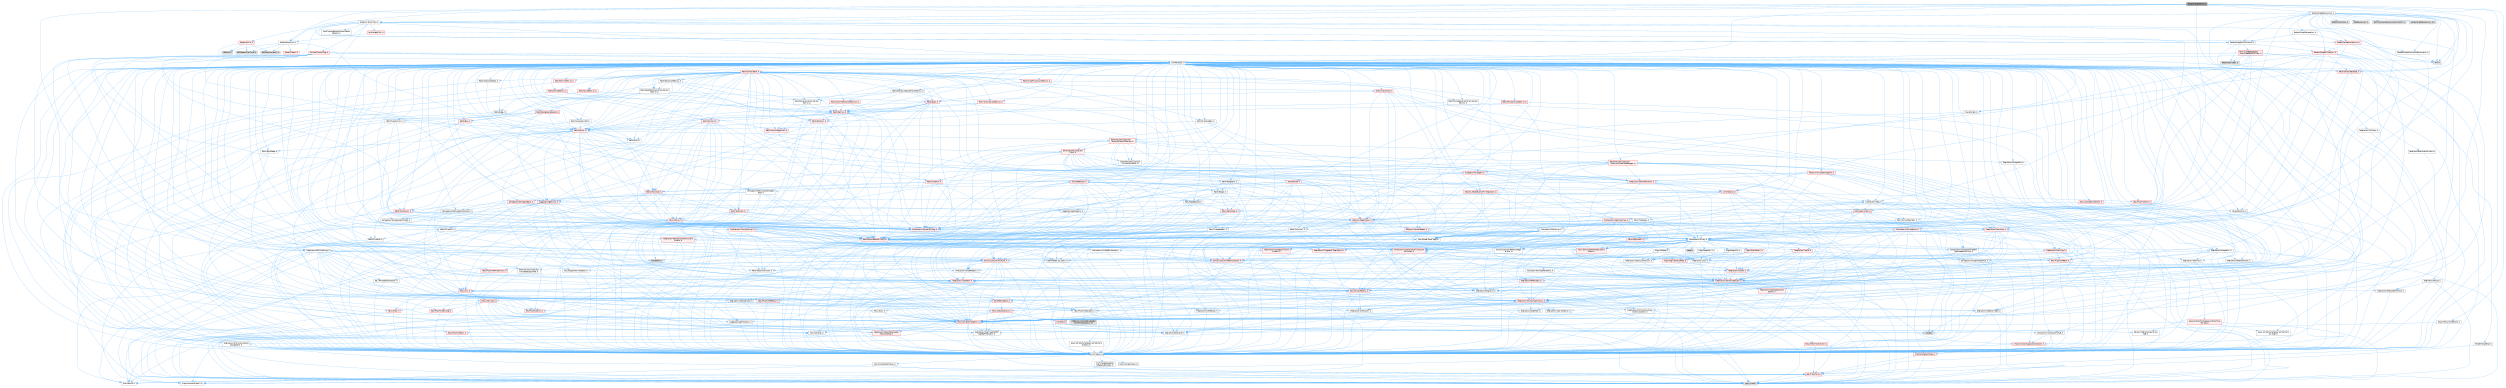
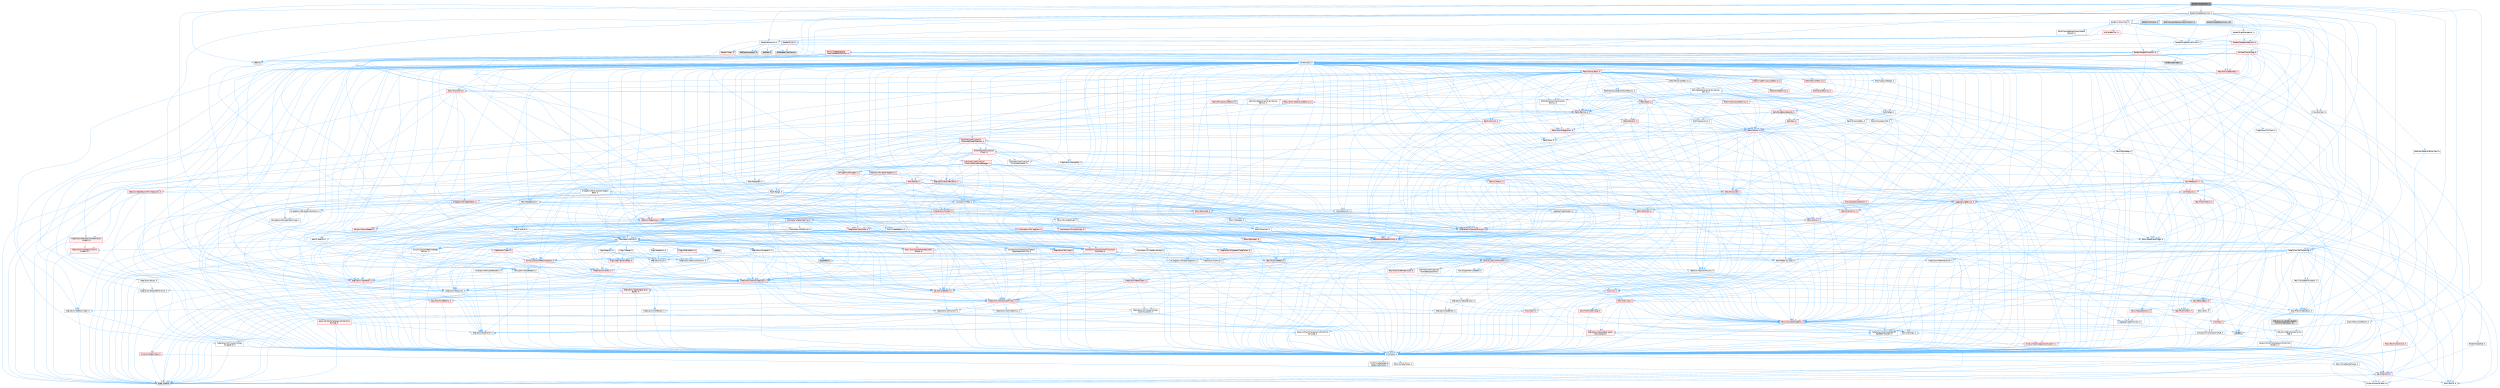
(2361, 22) -> none
(2413, 53) -> none
(1862, 211) -> (943, 211)
(762, 271) -> (1702, 271)
(457, 333) -> none
